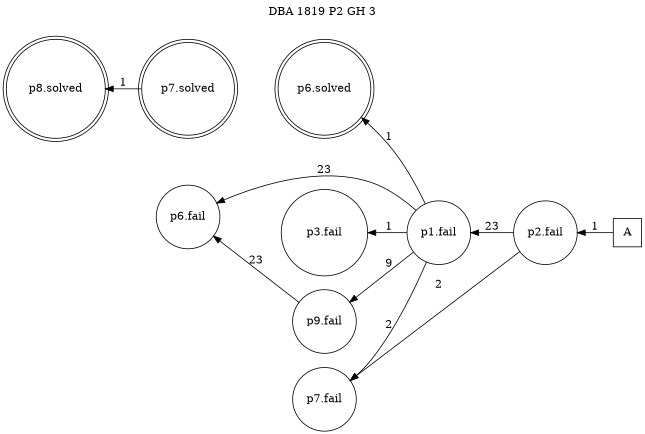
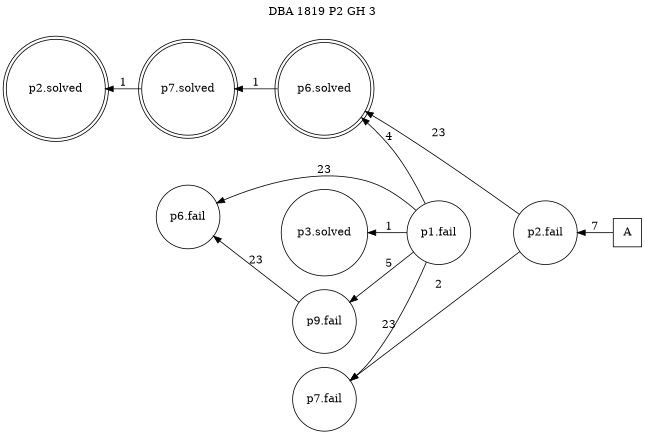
(56, 89) -> (56, 89)
none -> (260, 89)
(389, 137) -> (389, 137)
(595, 227) -> (595, 227)
(324, 233) -> (324, 233)
(496, 233) -> (447, 164)
(389, 264) -> (389, 264)
(389, 325) -> (389, 325)
